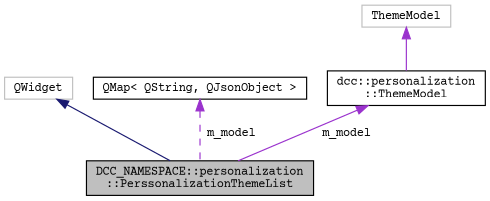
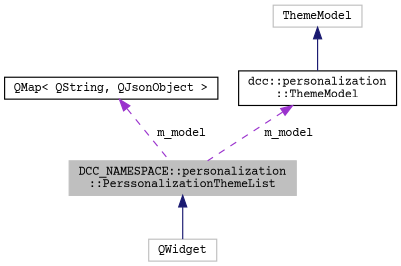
(406, 55) -> (318, 55)
(119, 133) -> (183, 223)
(298, 135) -> (245, 136)
(200, 178) -> (183, 178)
